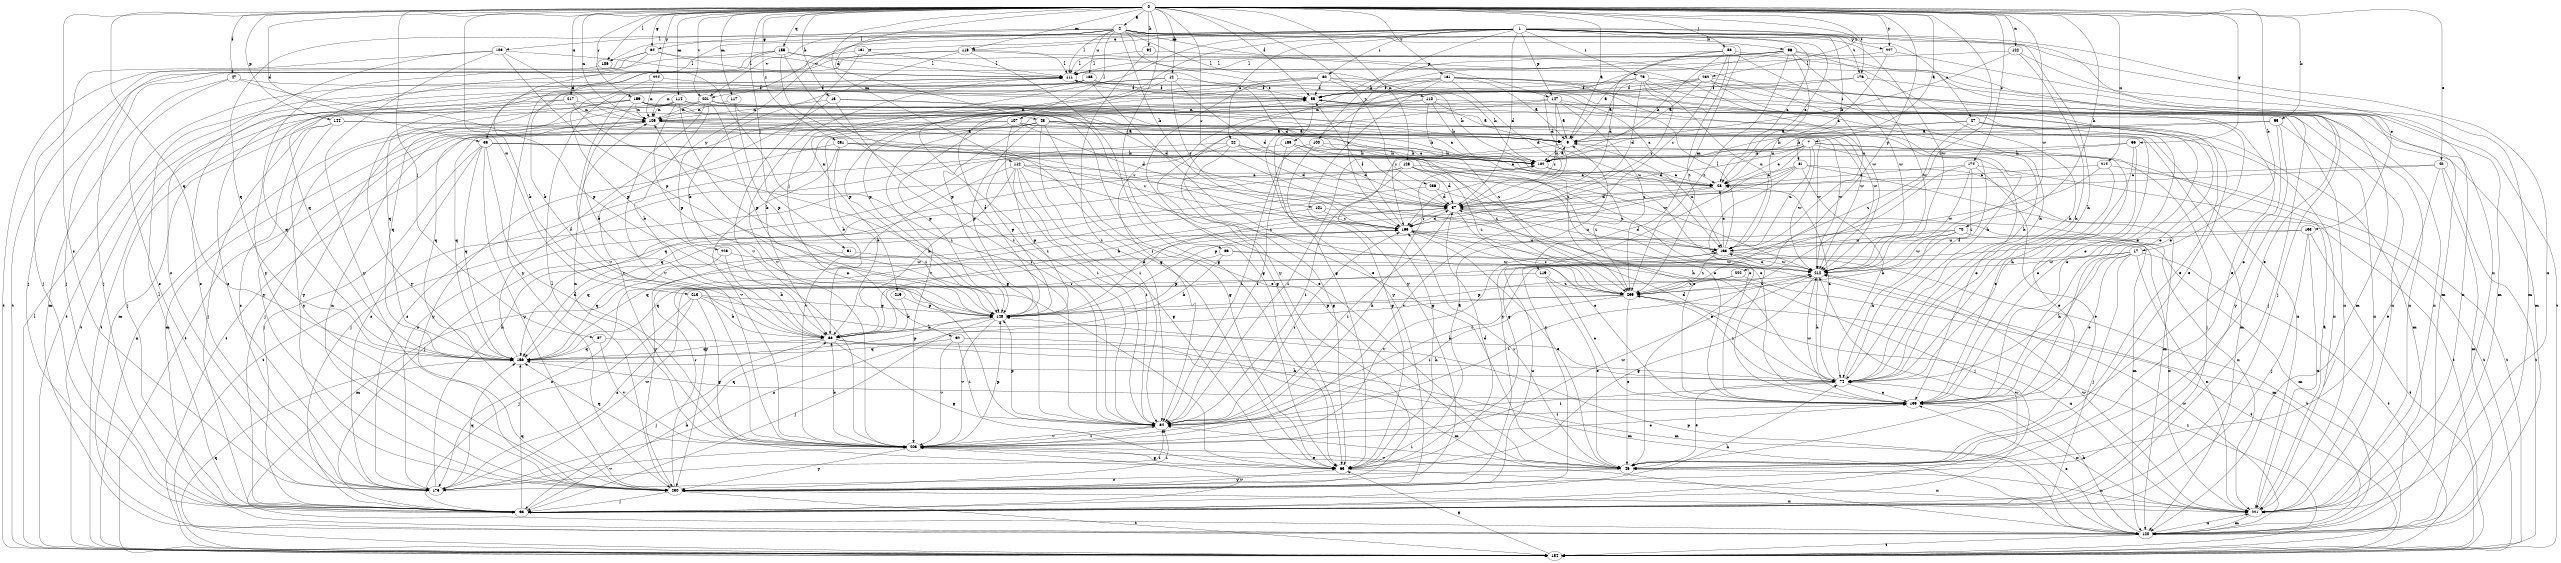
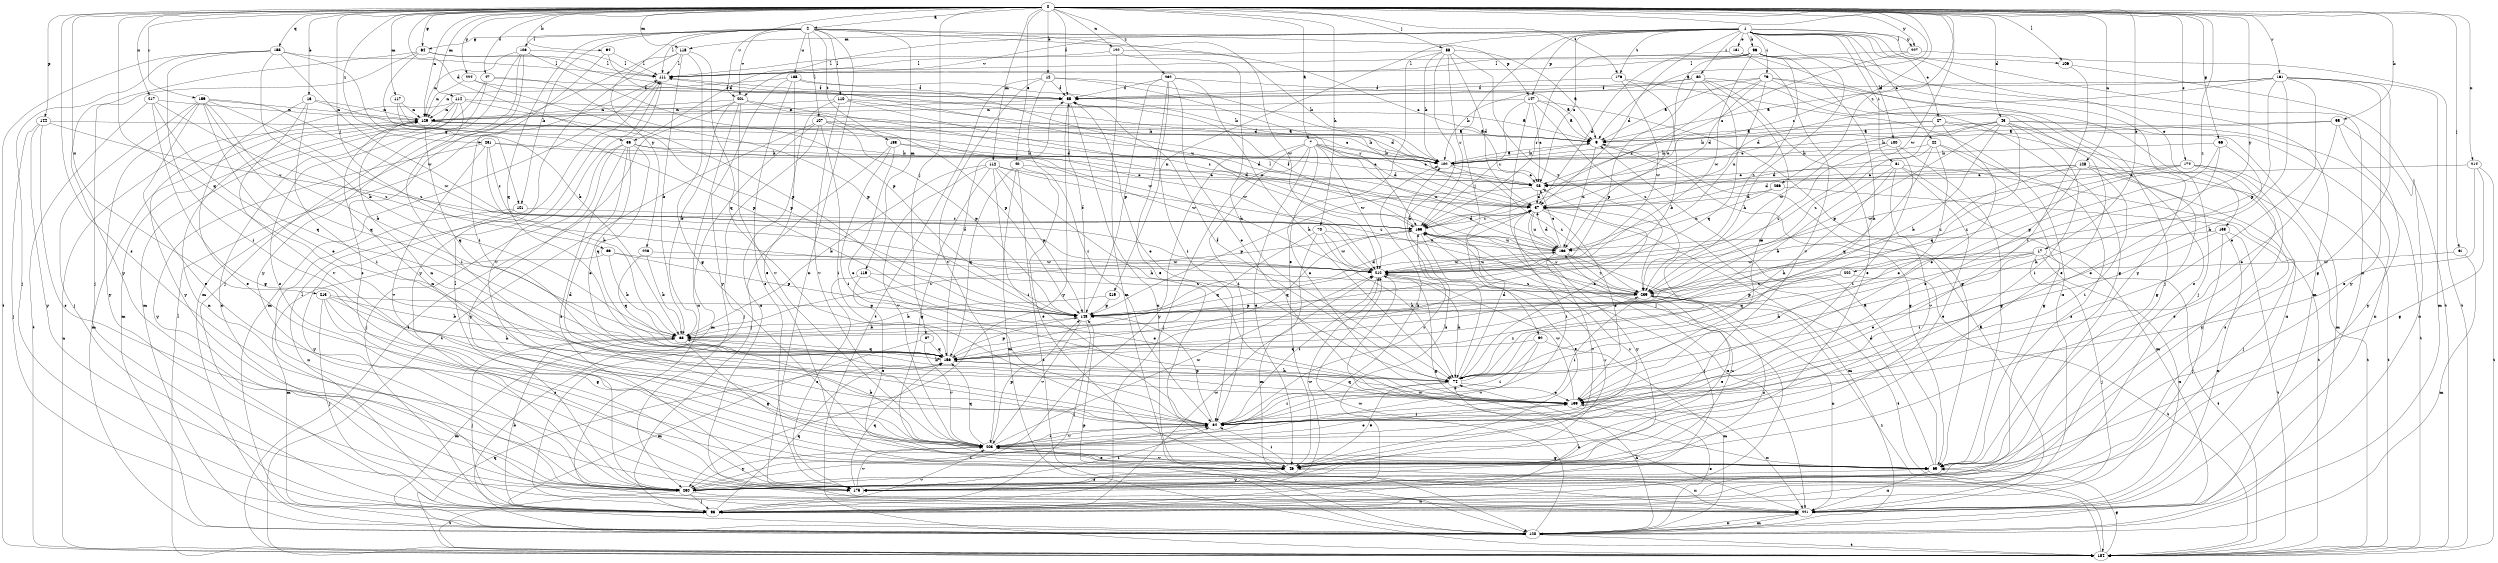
(1086, 214) -> (406, 132)
